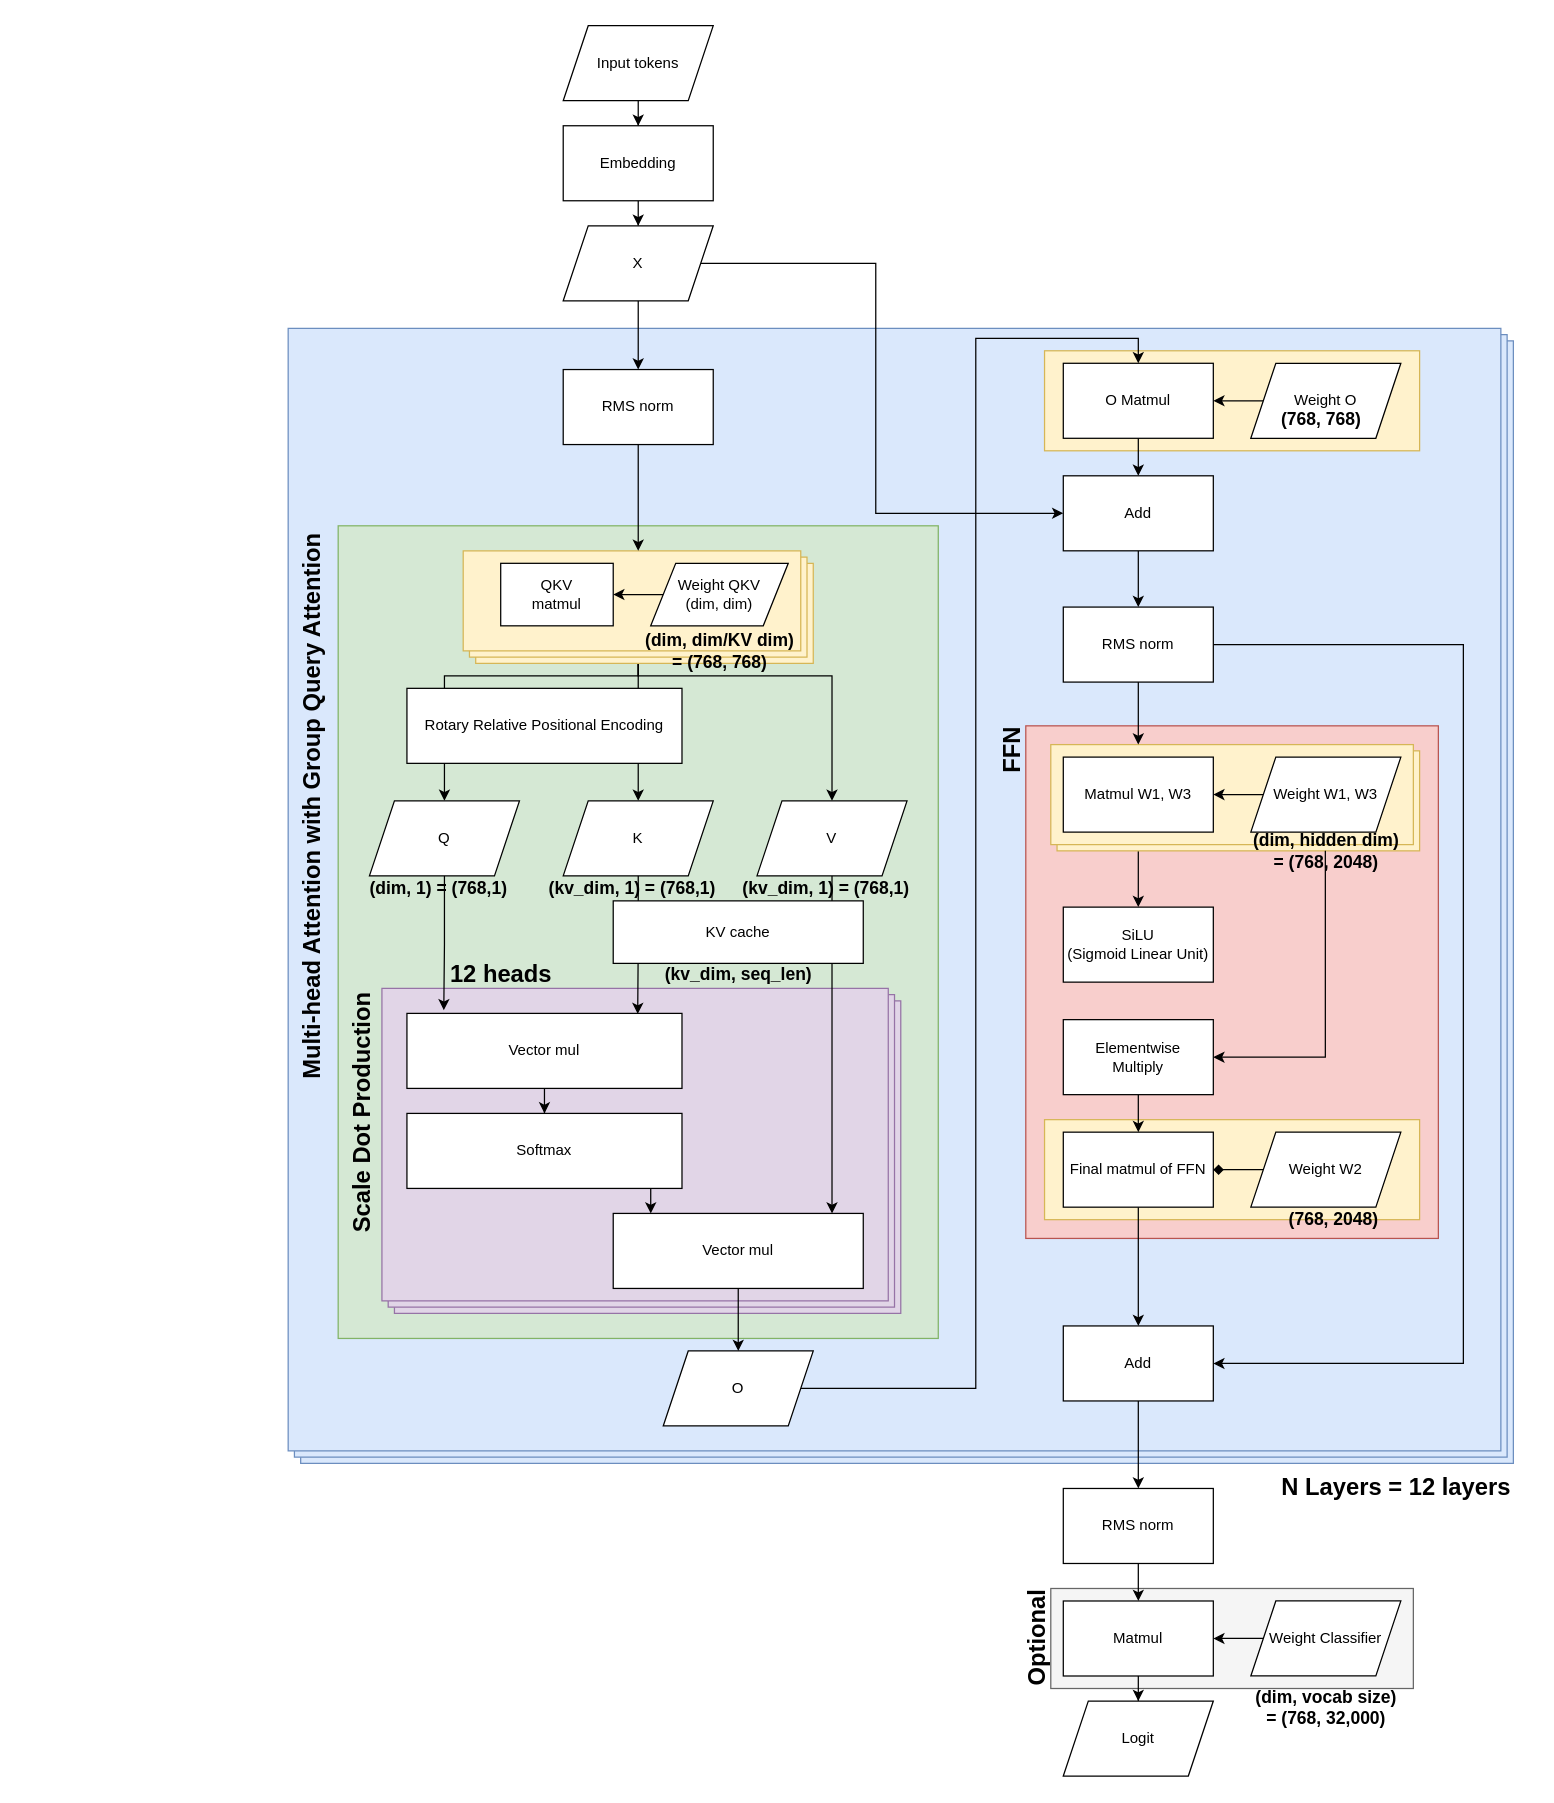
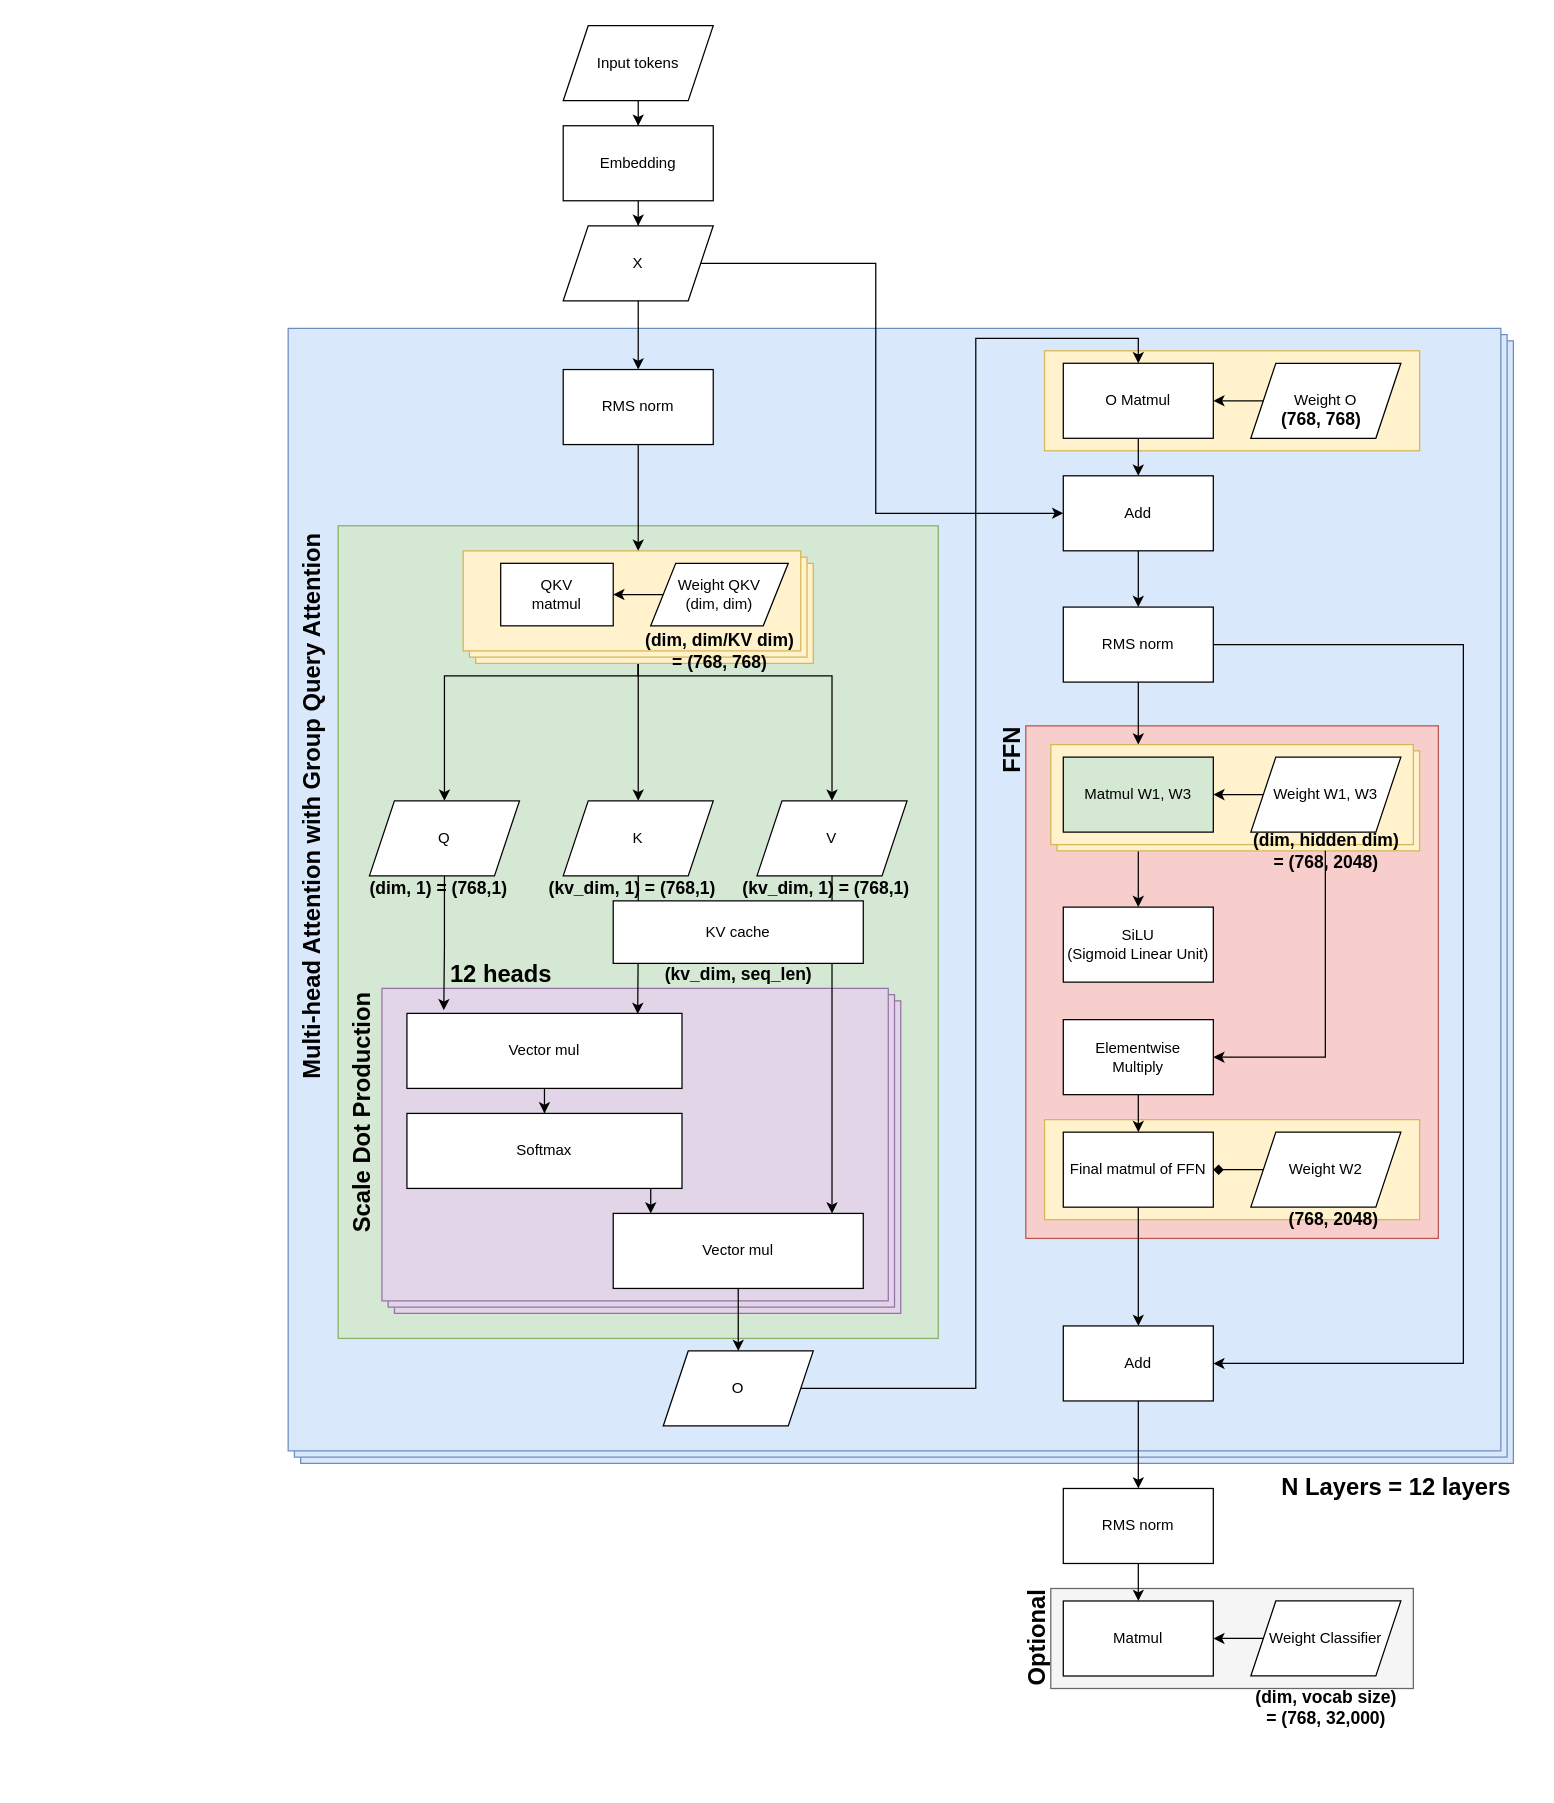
(544, 726) -> none
(1138, 794) -> (1138, 794)
(1138, 1693) -> none
(1138, 1738) -> none
